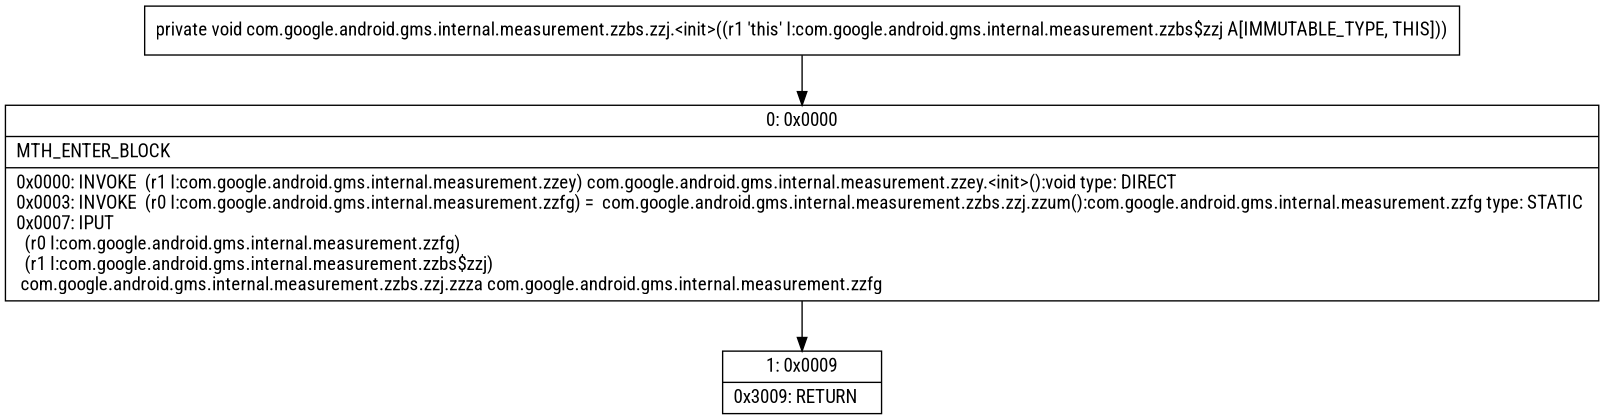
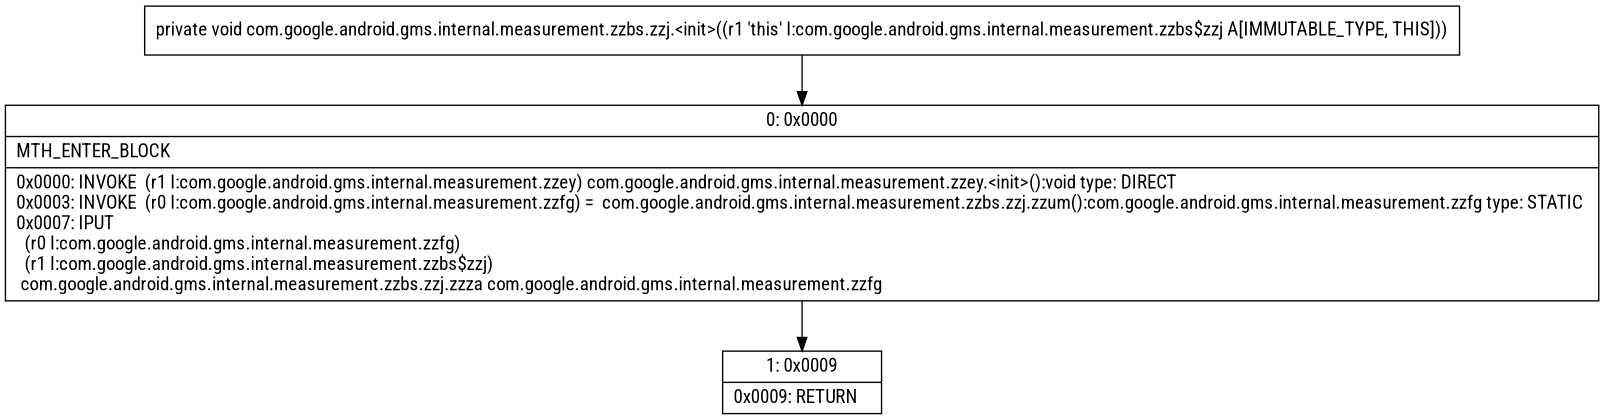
(802, 397) -> (802, 397)
